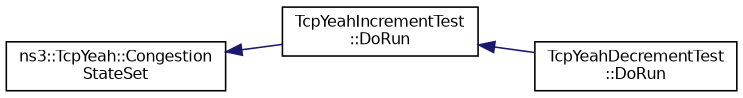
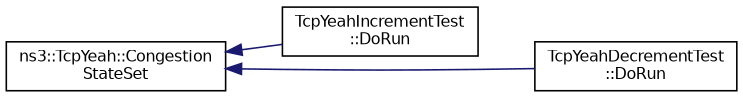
(515, 50) -> (388, 70)
